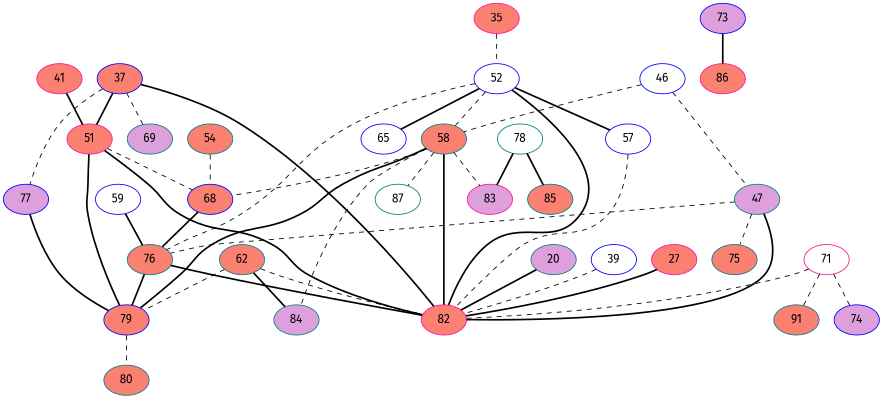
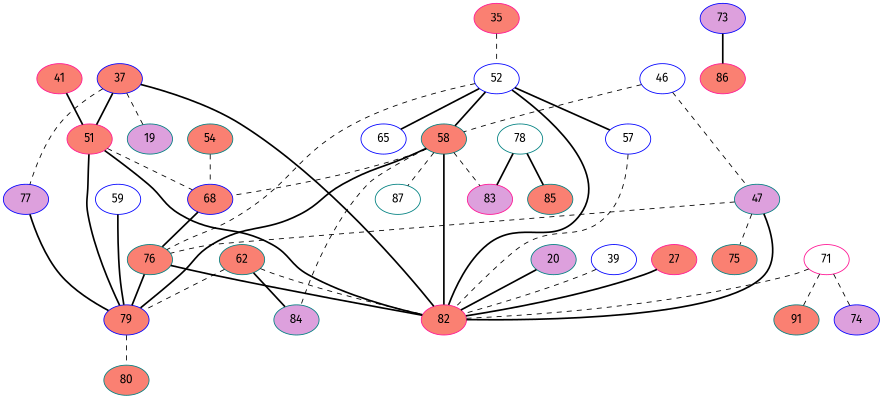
(470, 109) -> (470, 109)
(150, 139) -> (150, 139)
(134, 230) -> (119, 260)
